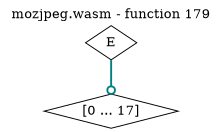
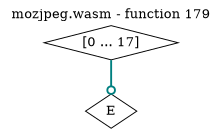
(111, 73) -> (111, 73)
